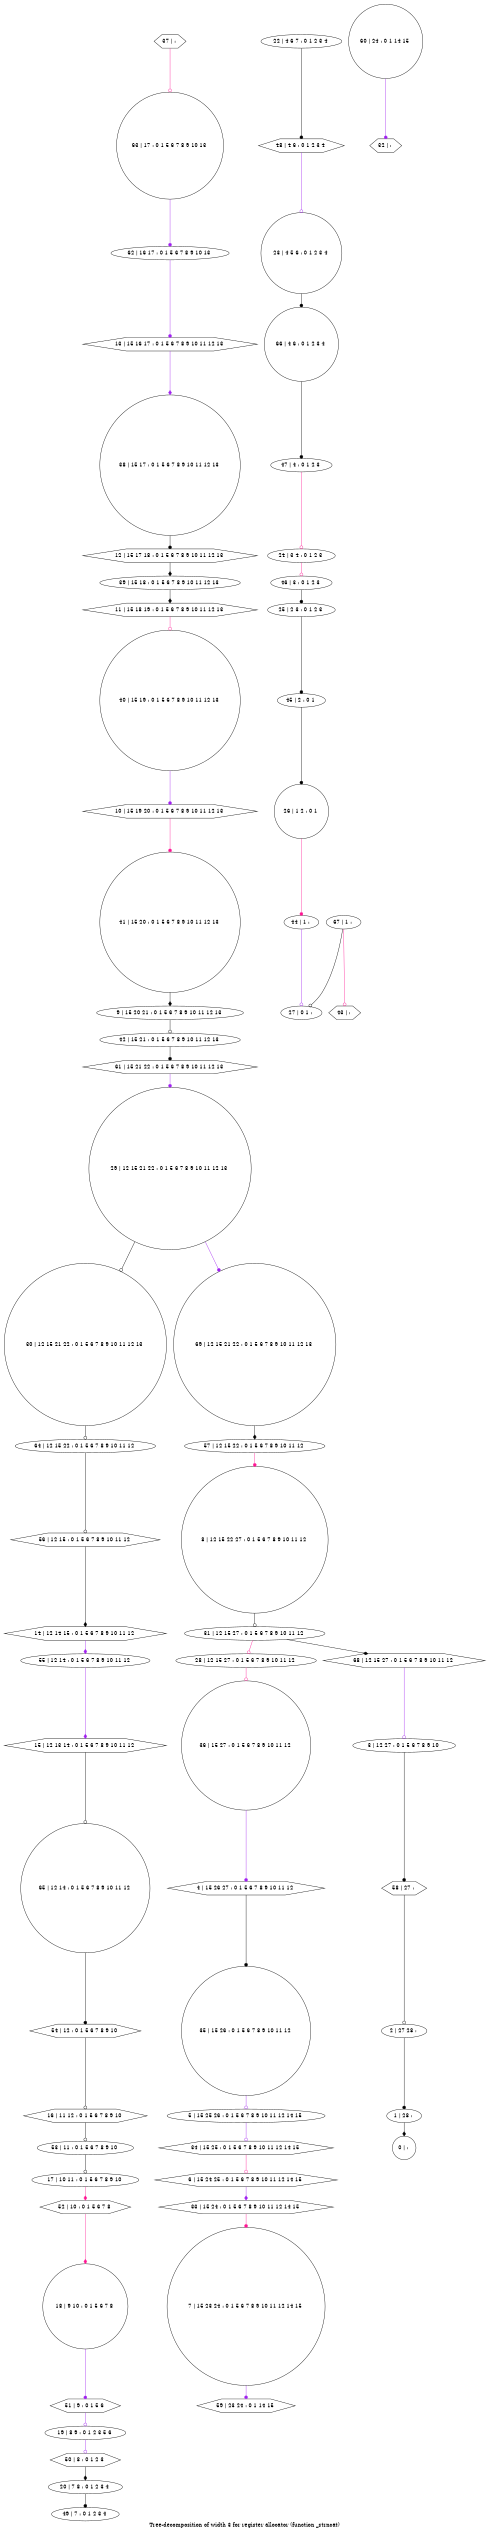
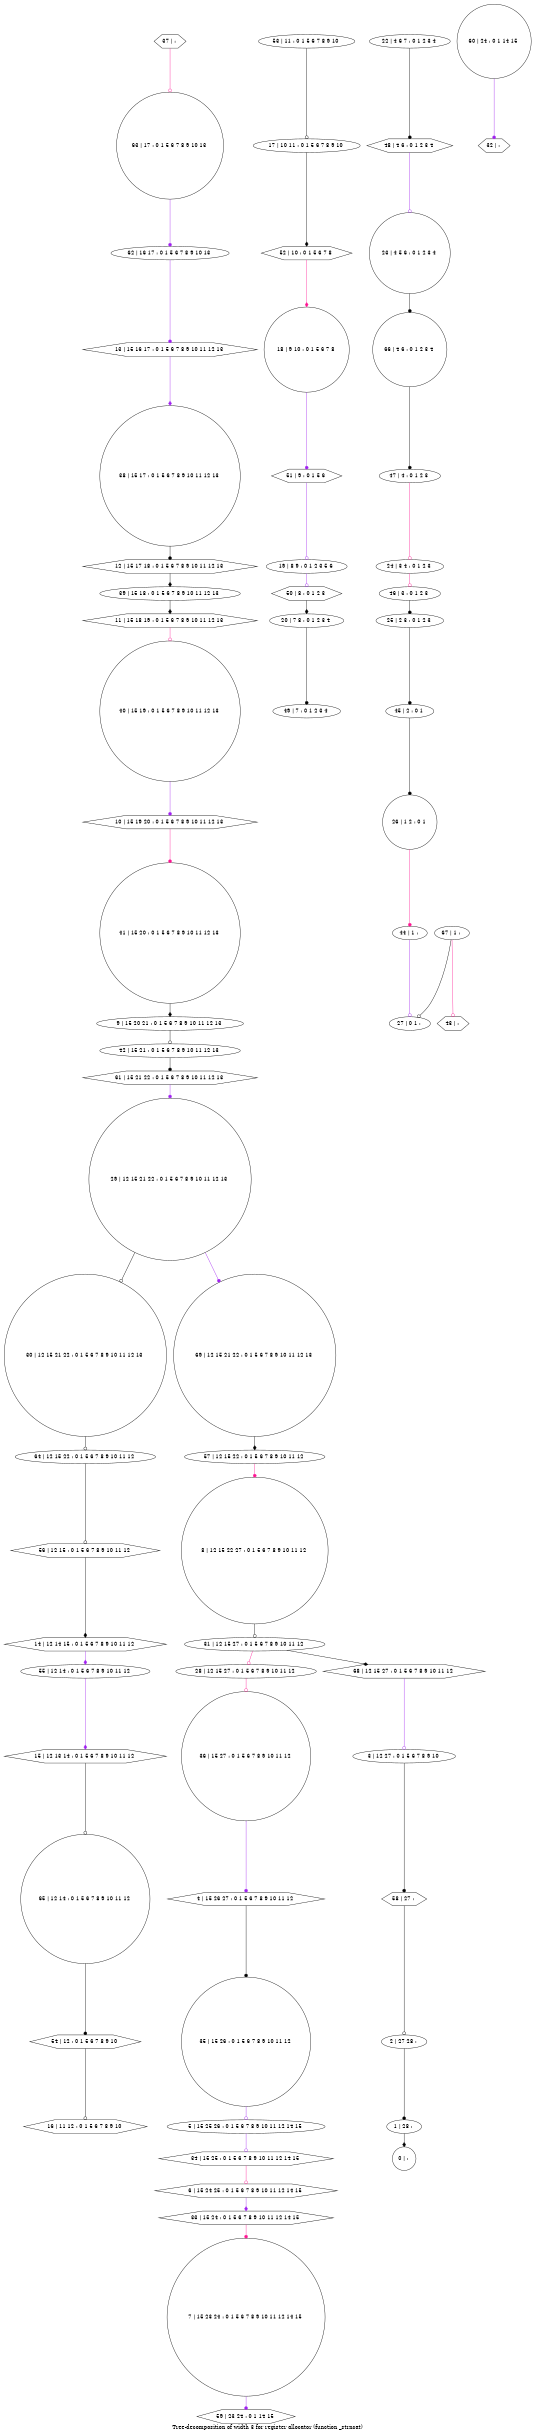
(85, 2130) -> none
(85, 2191) -> (307, 197)
